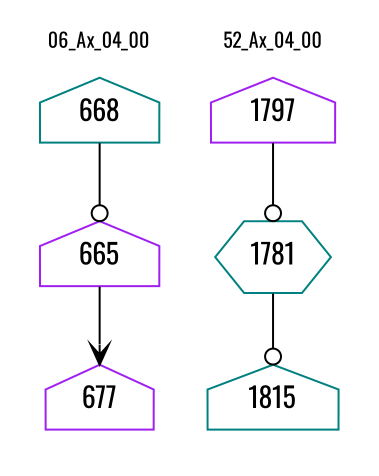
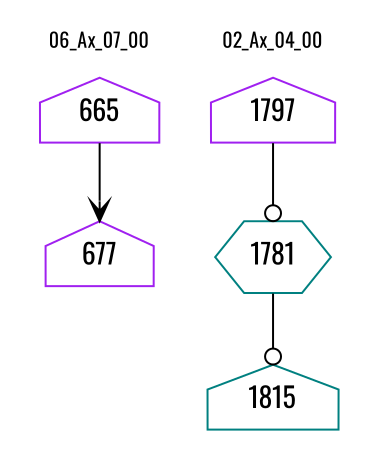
(100, 43) -> (100, 43)
(273, 43) -> (273, 43)
(100, 114) -> none
